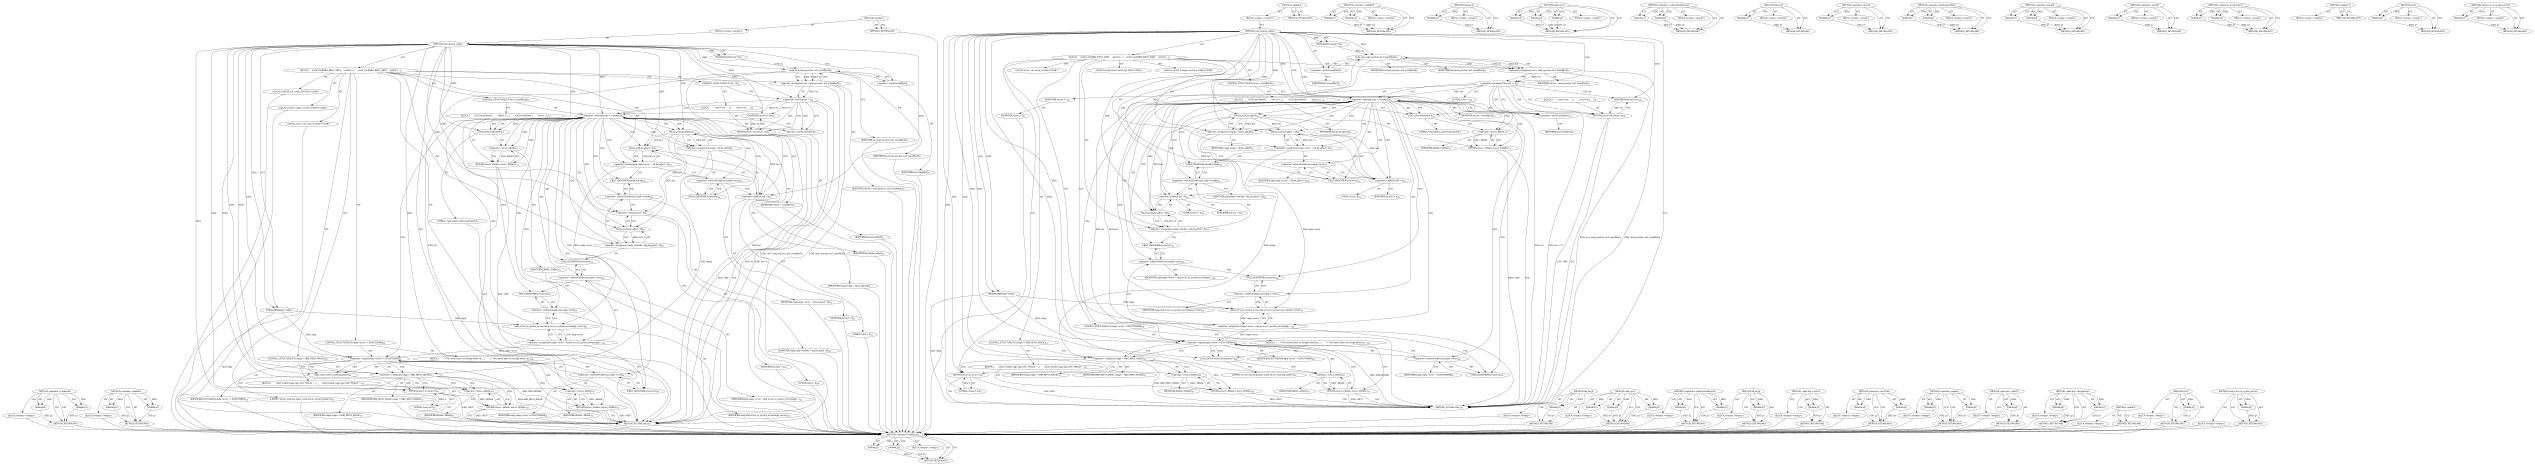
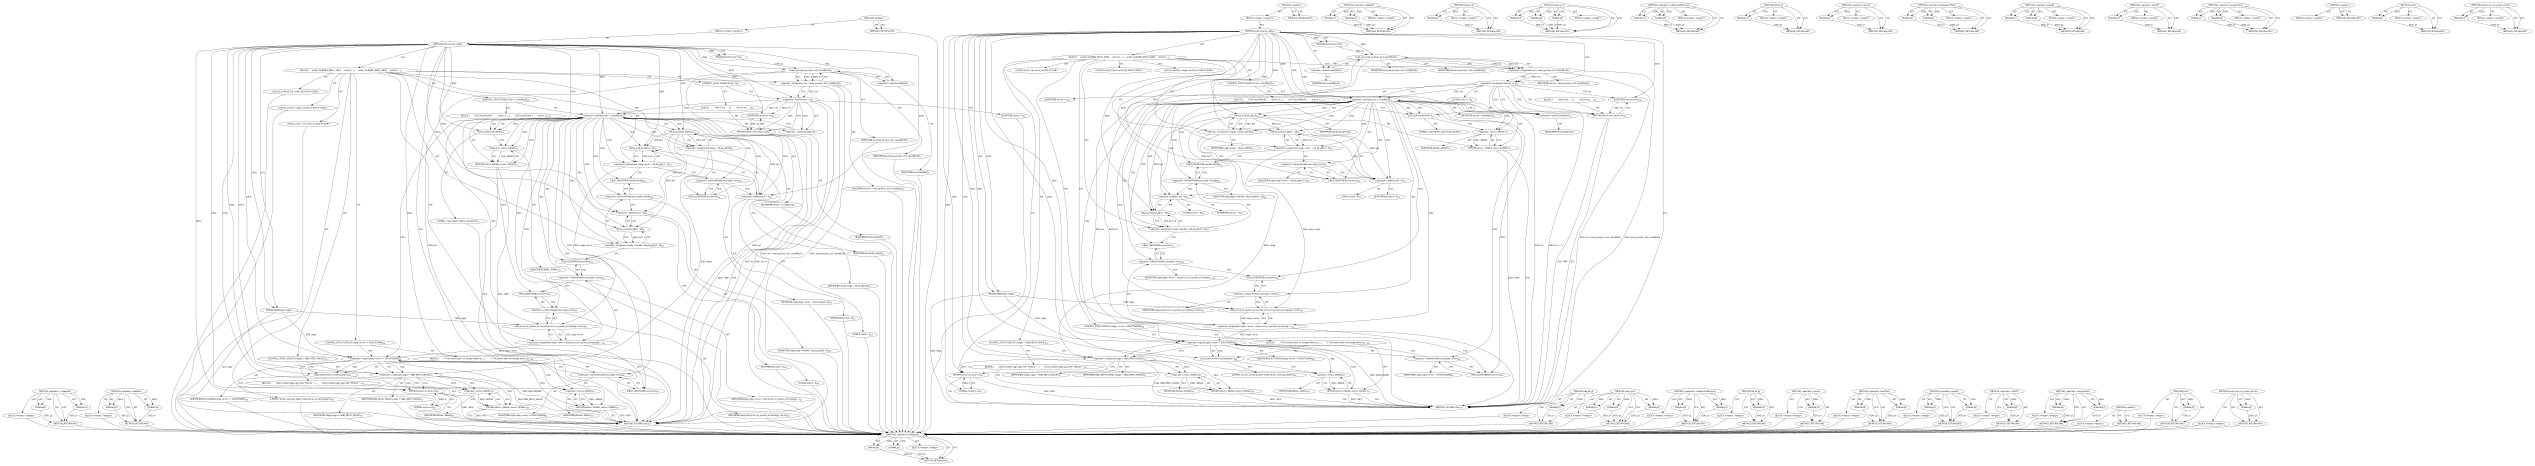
(1036, 108) -> (908, 105)
